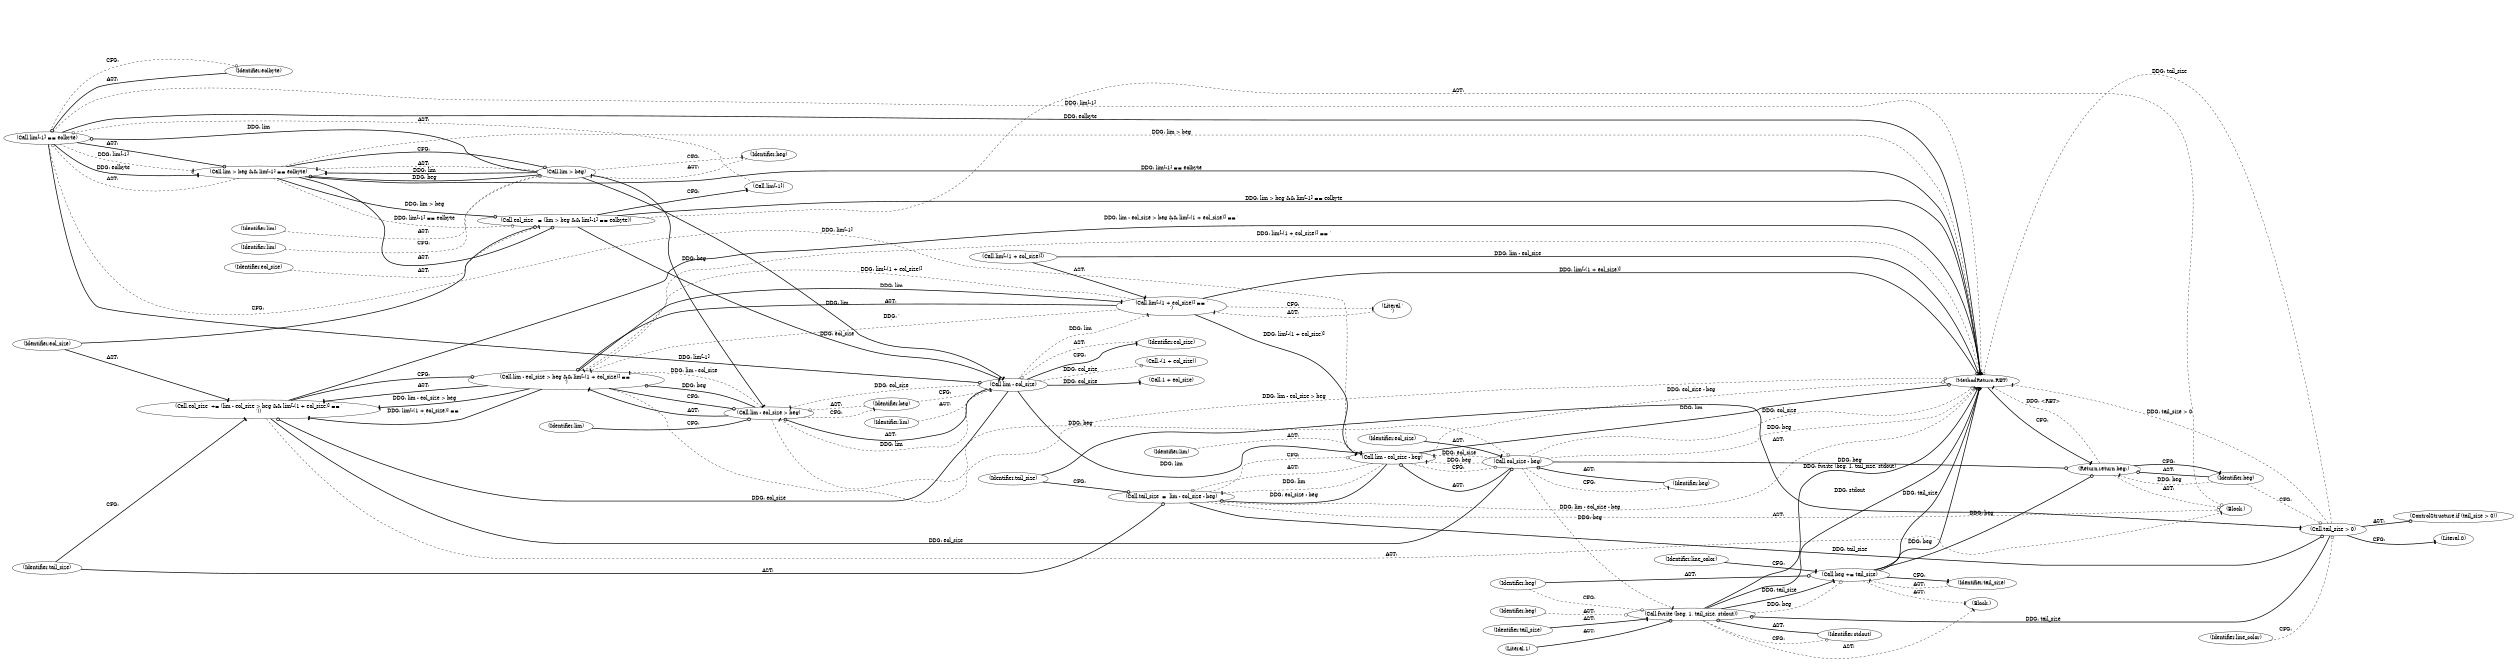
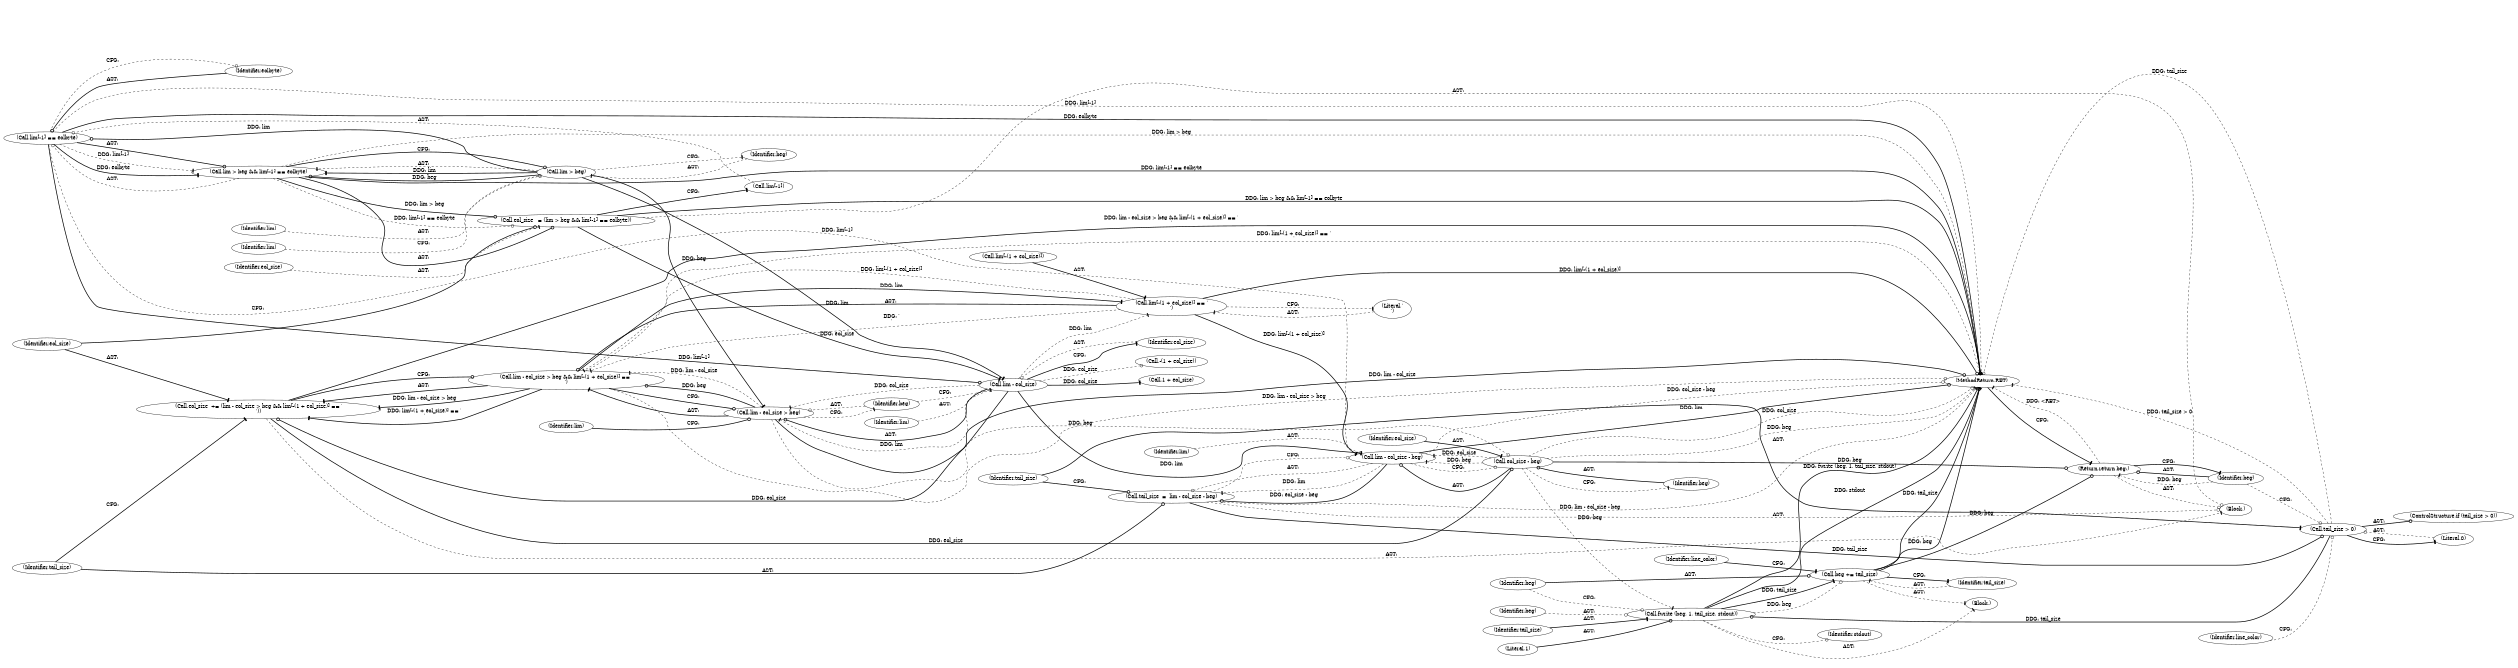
(1546, 257) -> (1350, 382)
none -> (2400, 535)
(1769, 629) -> none
